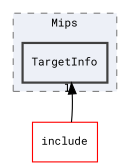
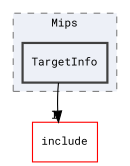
(72, 108) -> (58, 98)
